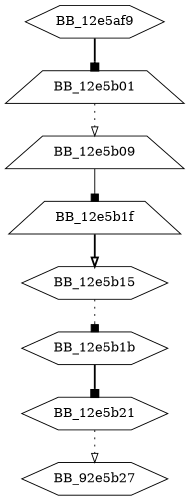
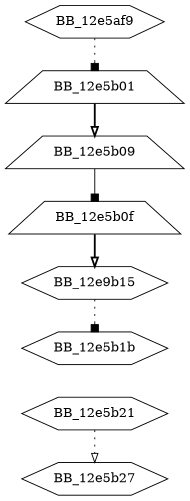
(95, 50) -> (95, 50)
(95, 115) -> (95, 115)
(95, 218) -> (95, 218)
(95, 283) -> (95, 283)
(95, 376) -> none
(95, 479) -> (95, 479)
